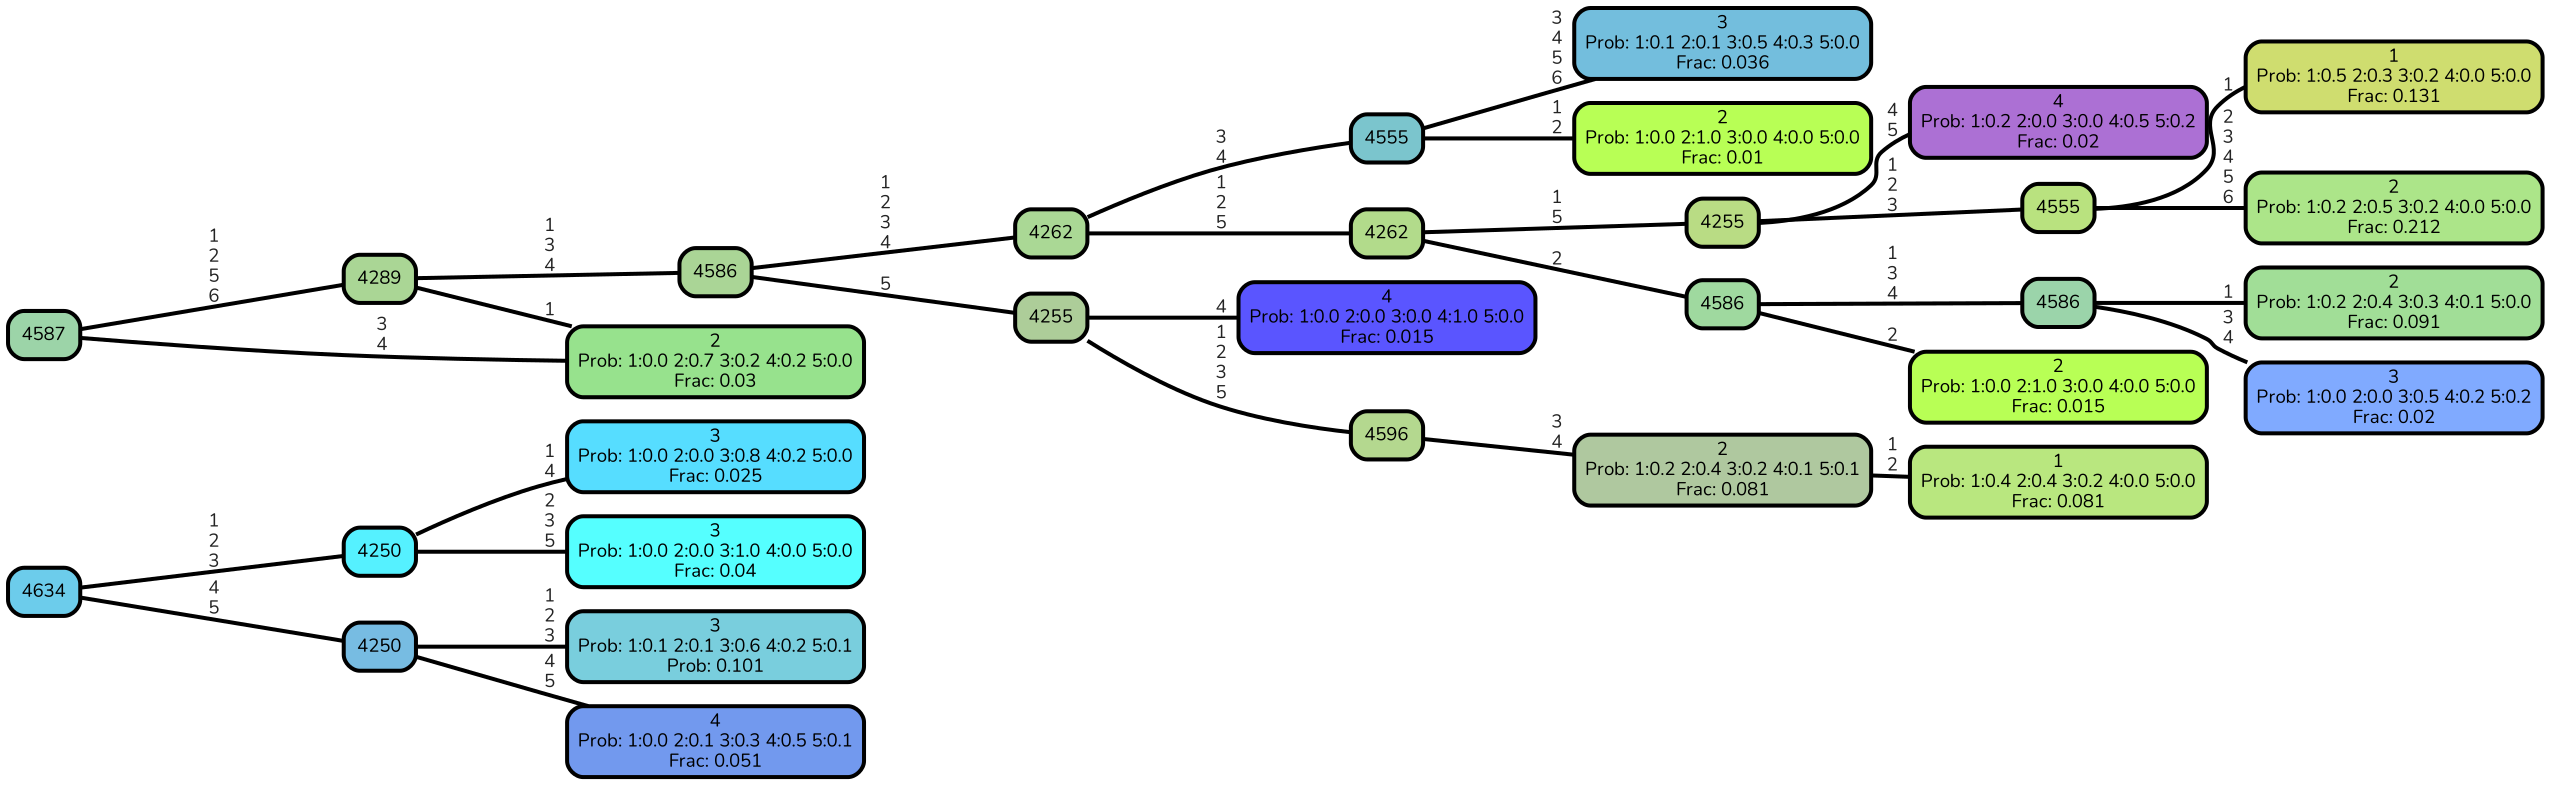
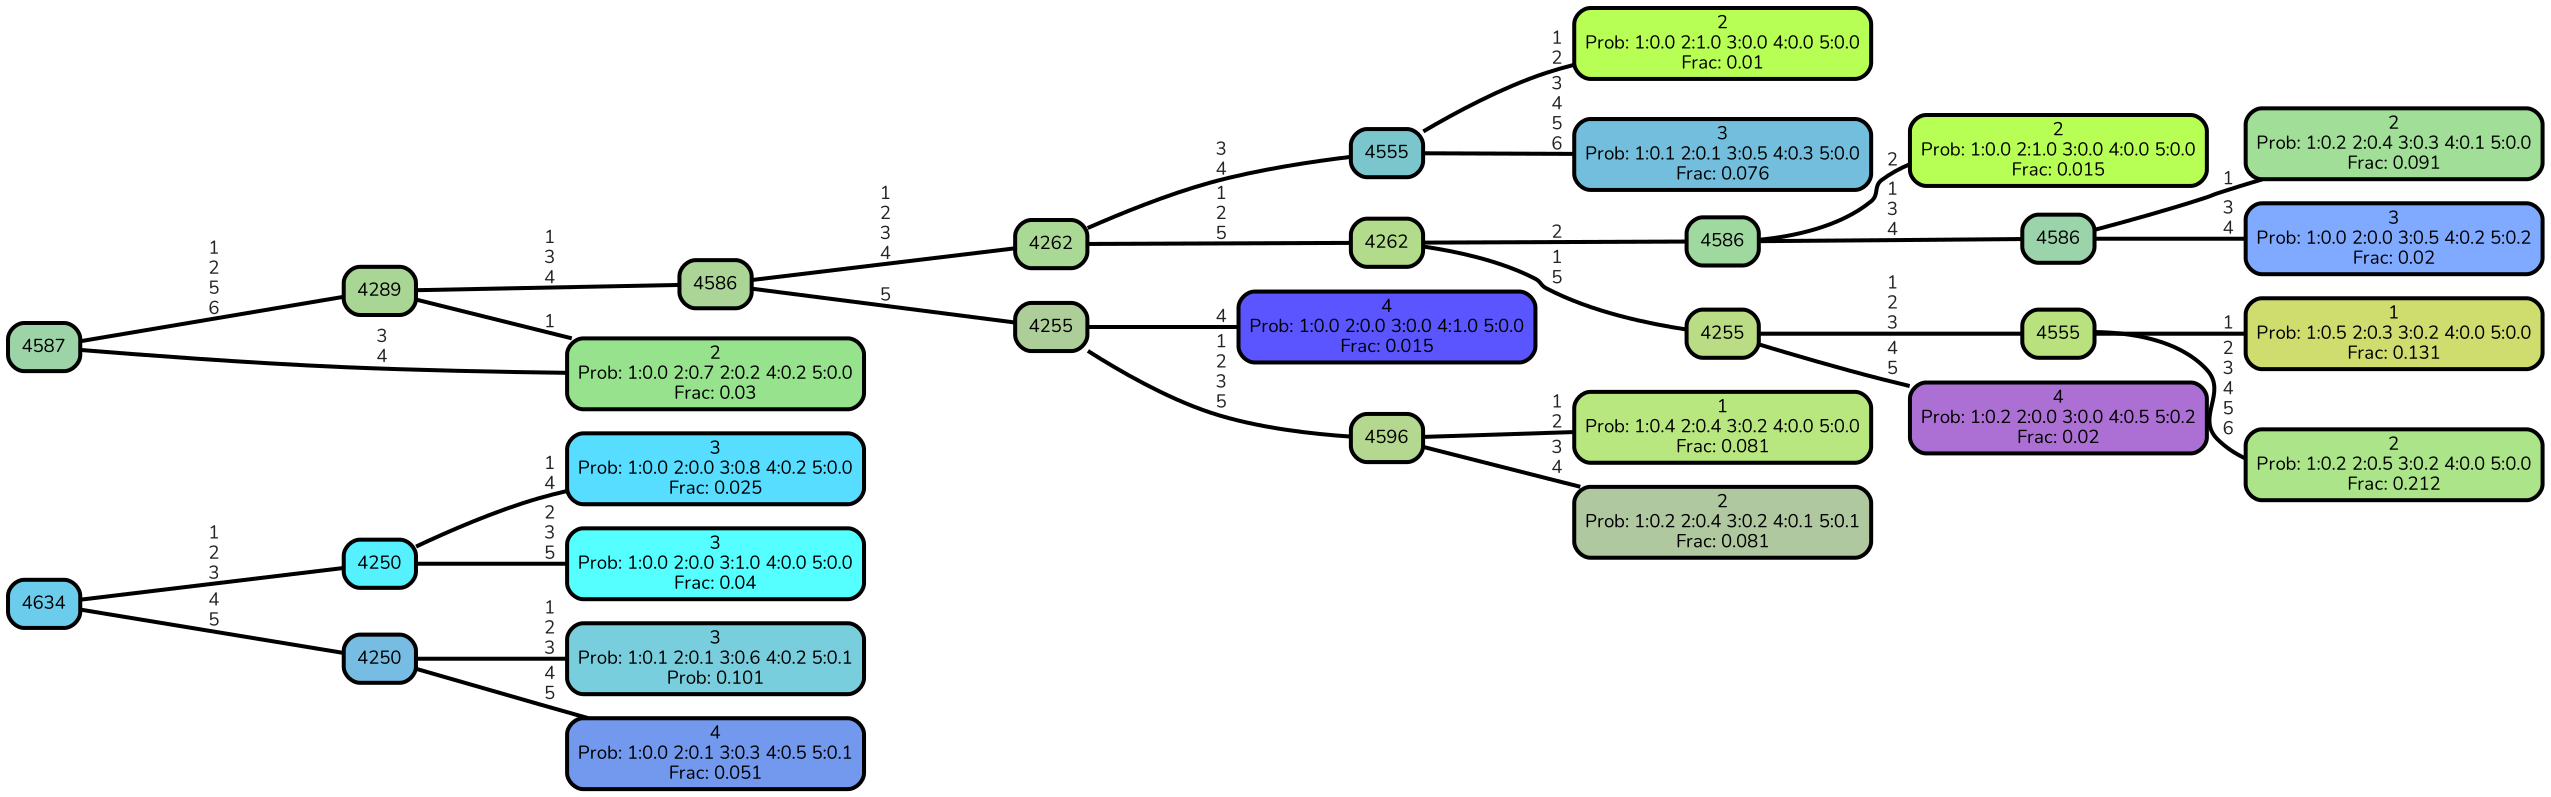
(1723, 43) -> (1723, 154)
(716, 362) -> (716, 374)
(1891, 476) -> (1499, 434)
